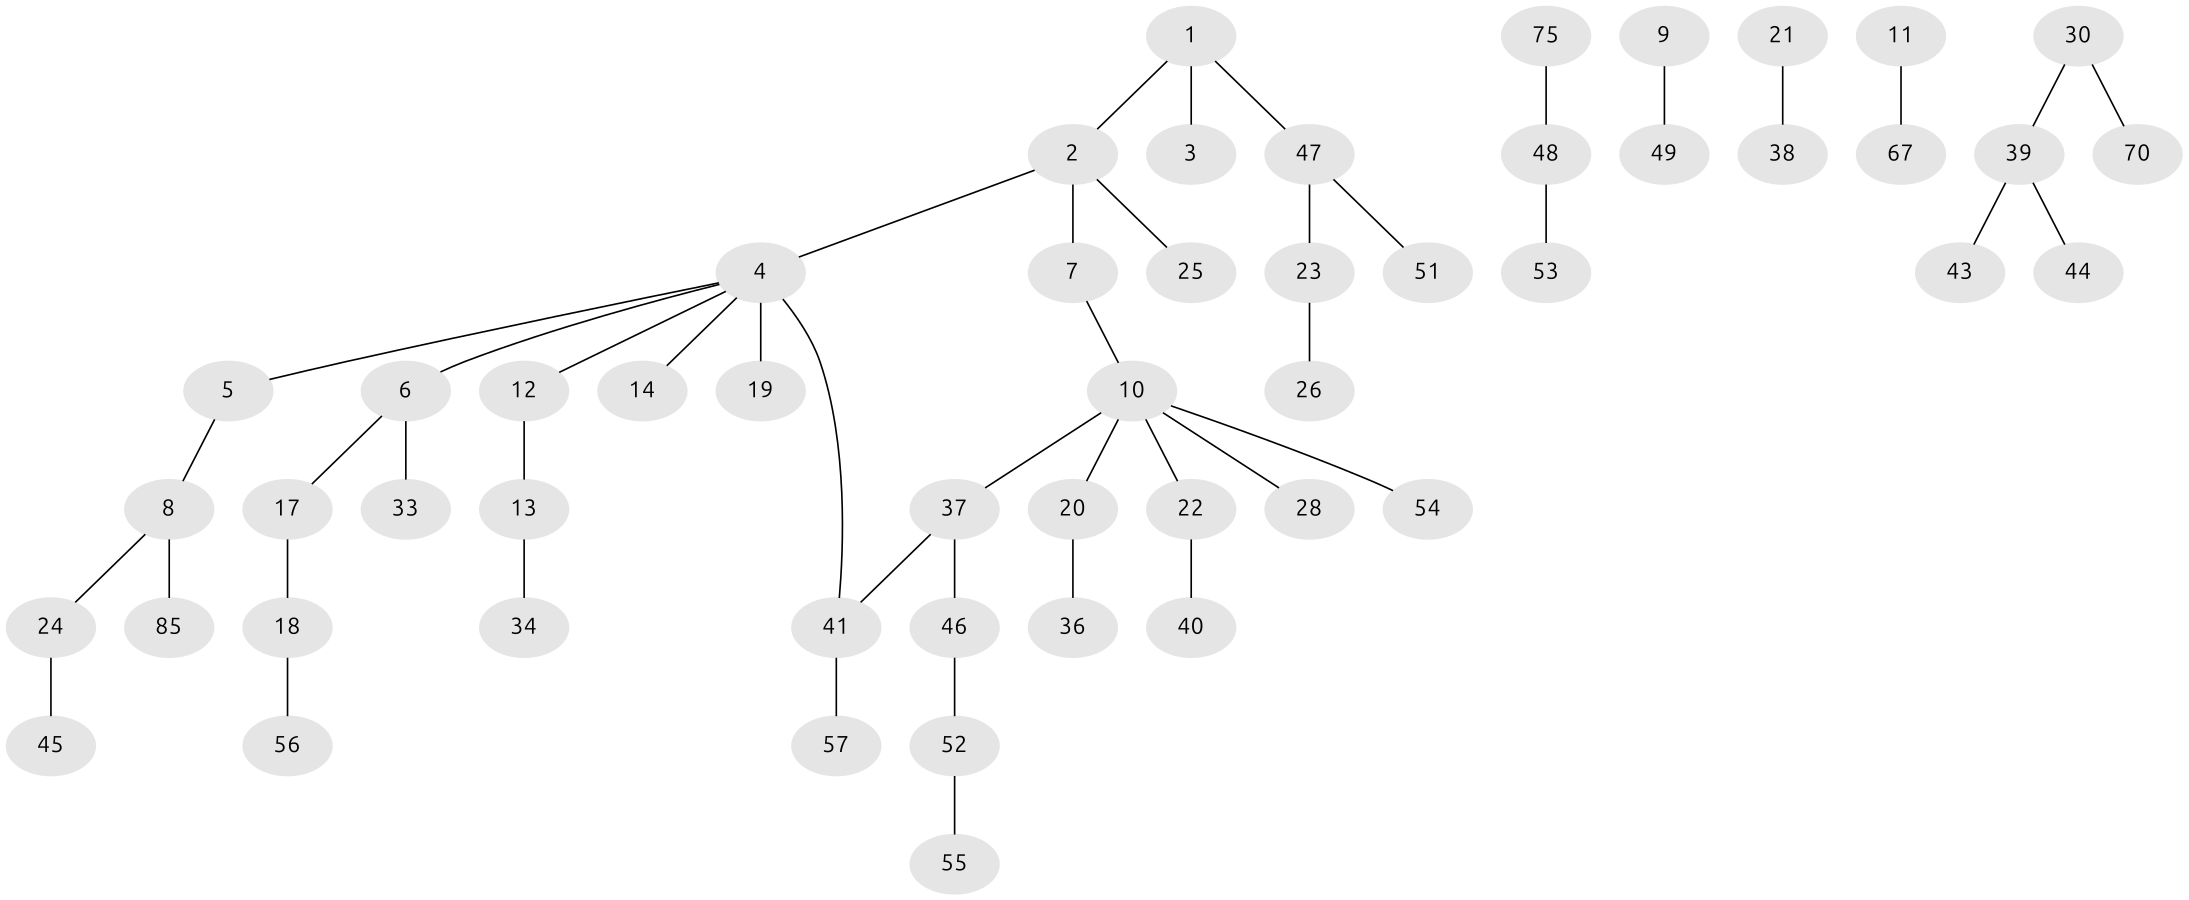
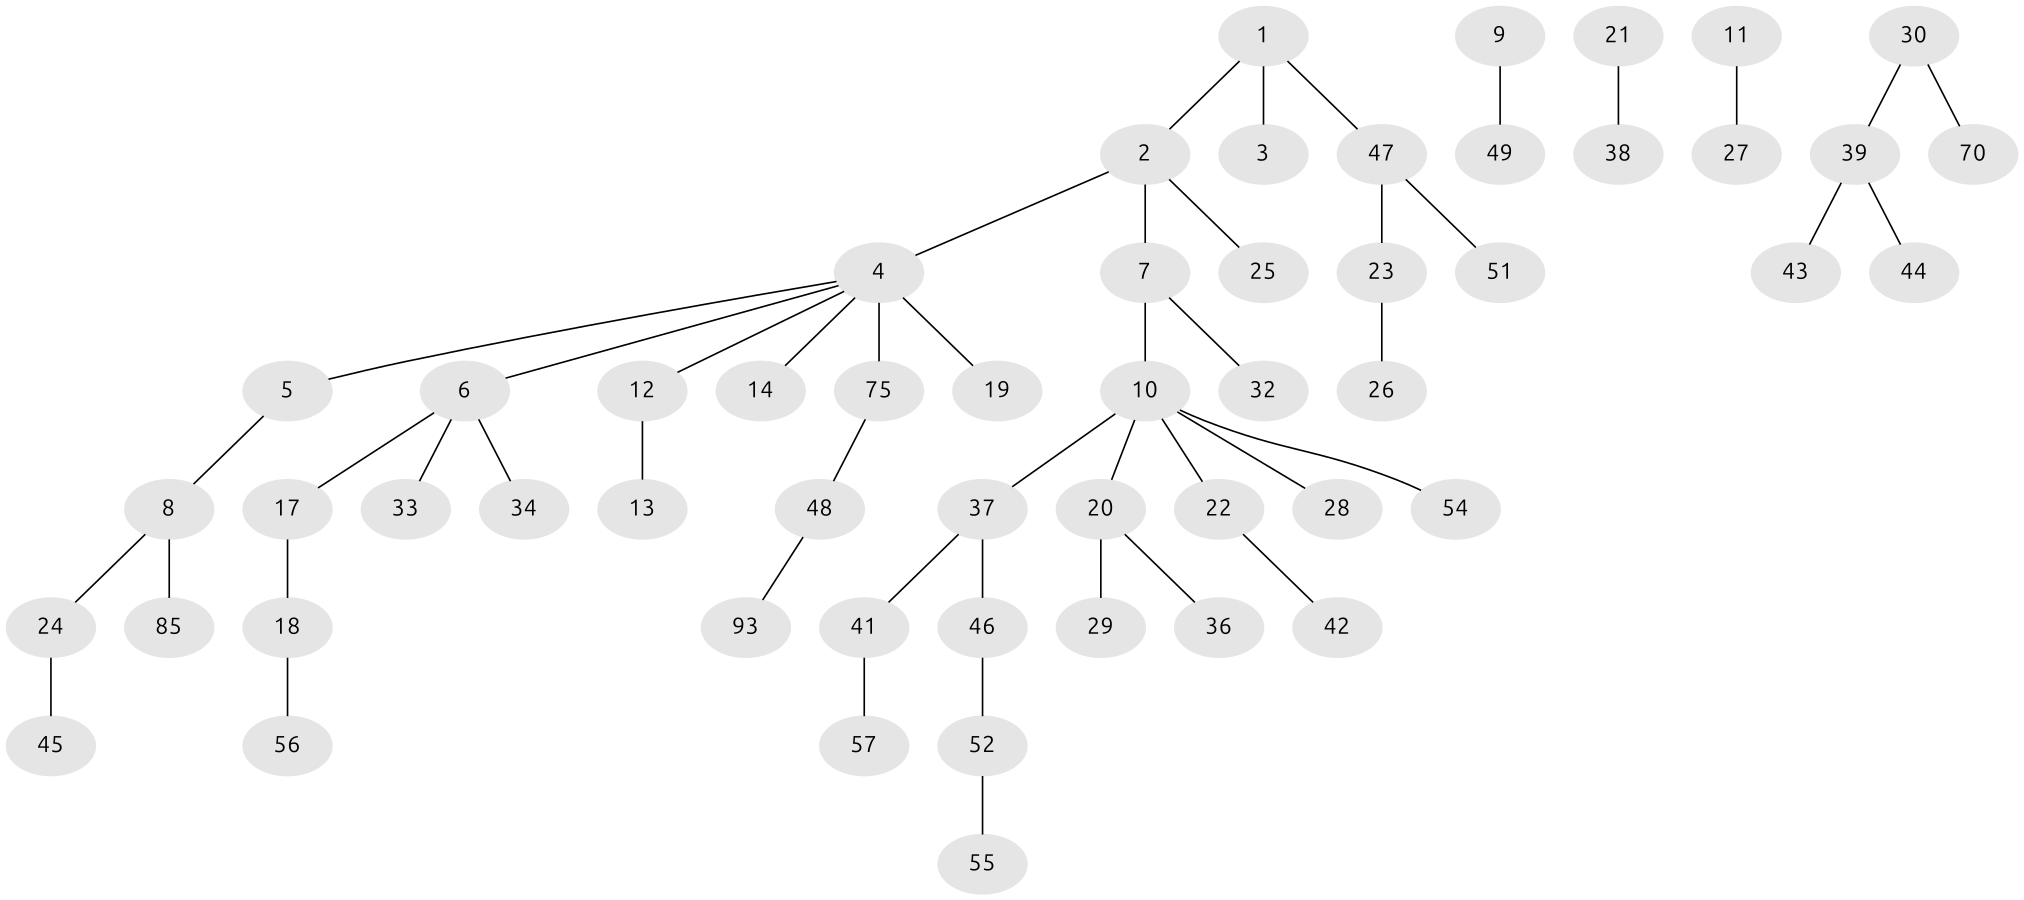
(1901, 154) -> (1737, 154)
(1546, 273) -> (746, 628)
none -> (1264, 391)
(837, 442) -> (879, 332)
(524, 569) -> (495, 450)
none -> (1101, 628)
(1191, 628) -> (1337, 628)
